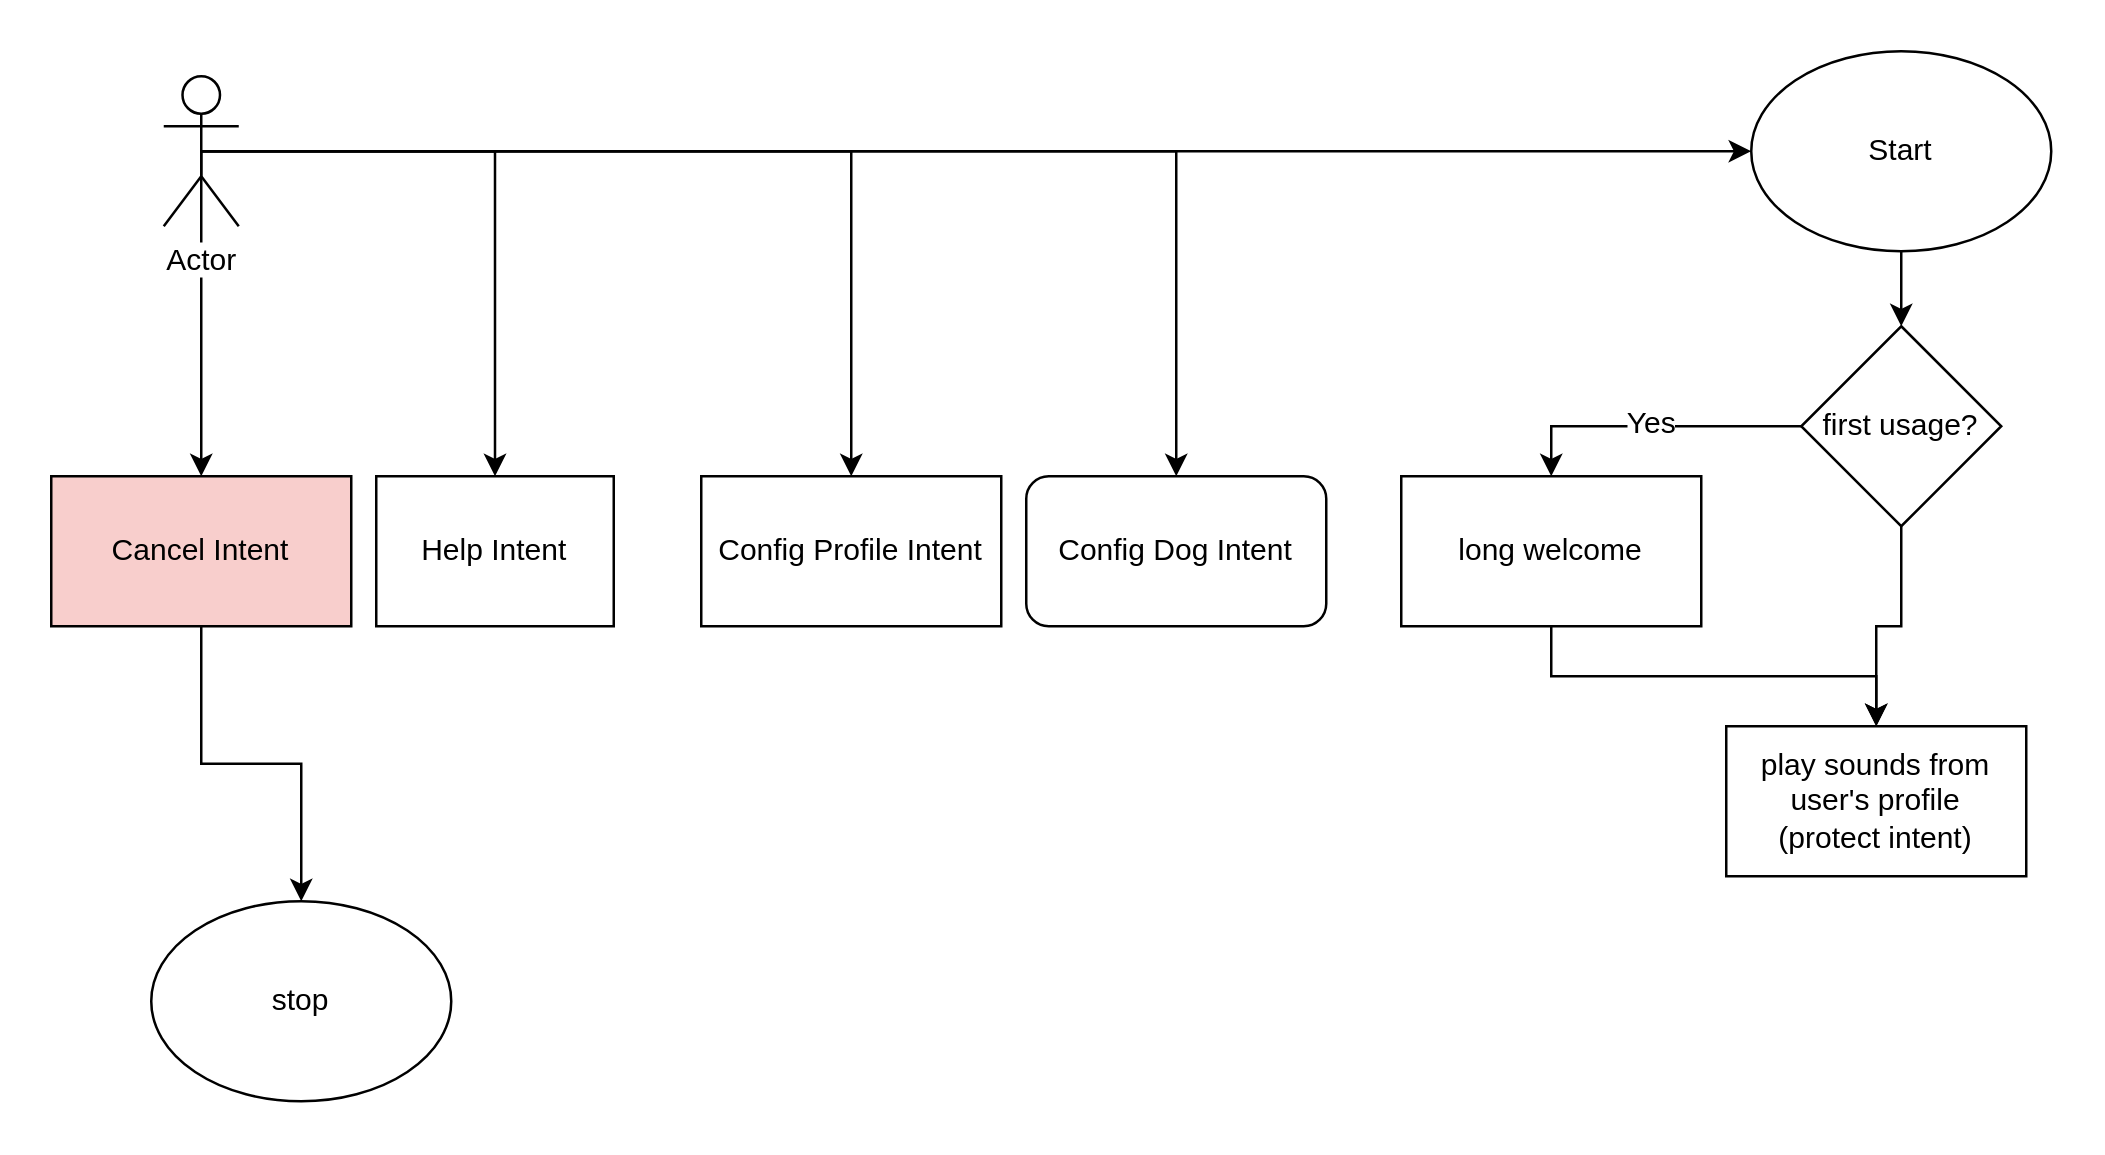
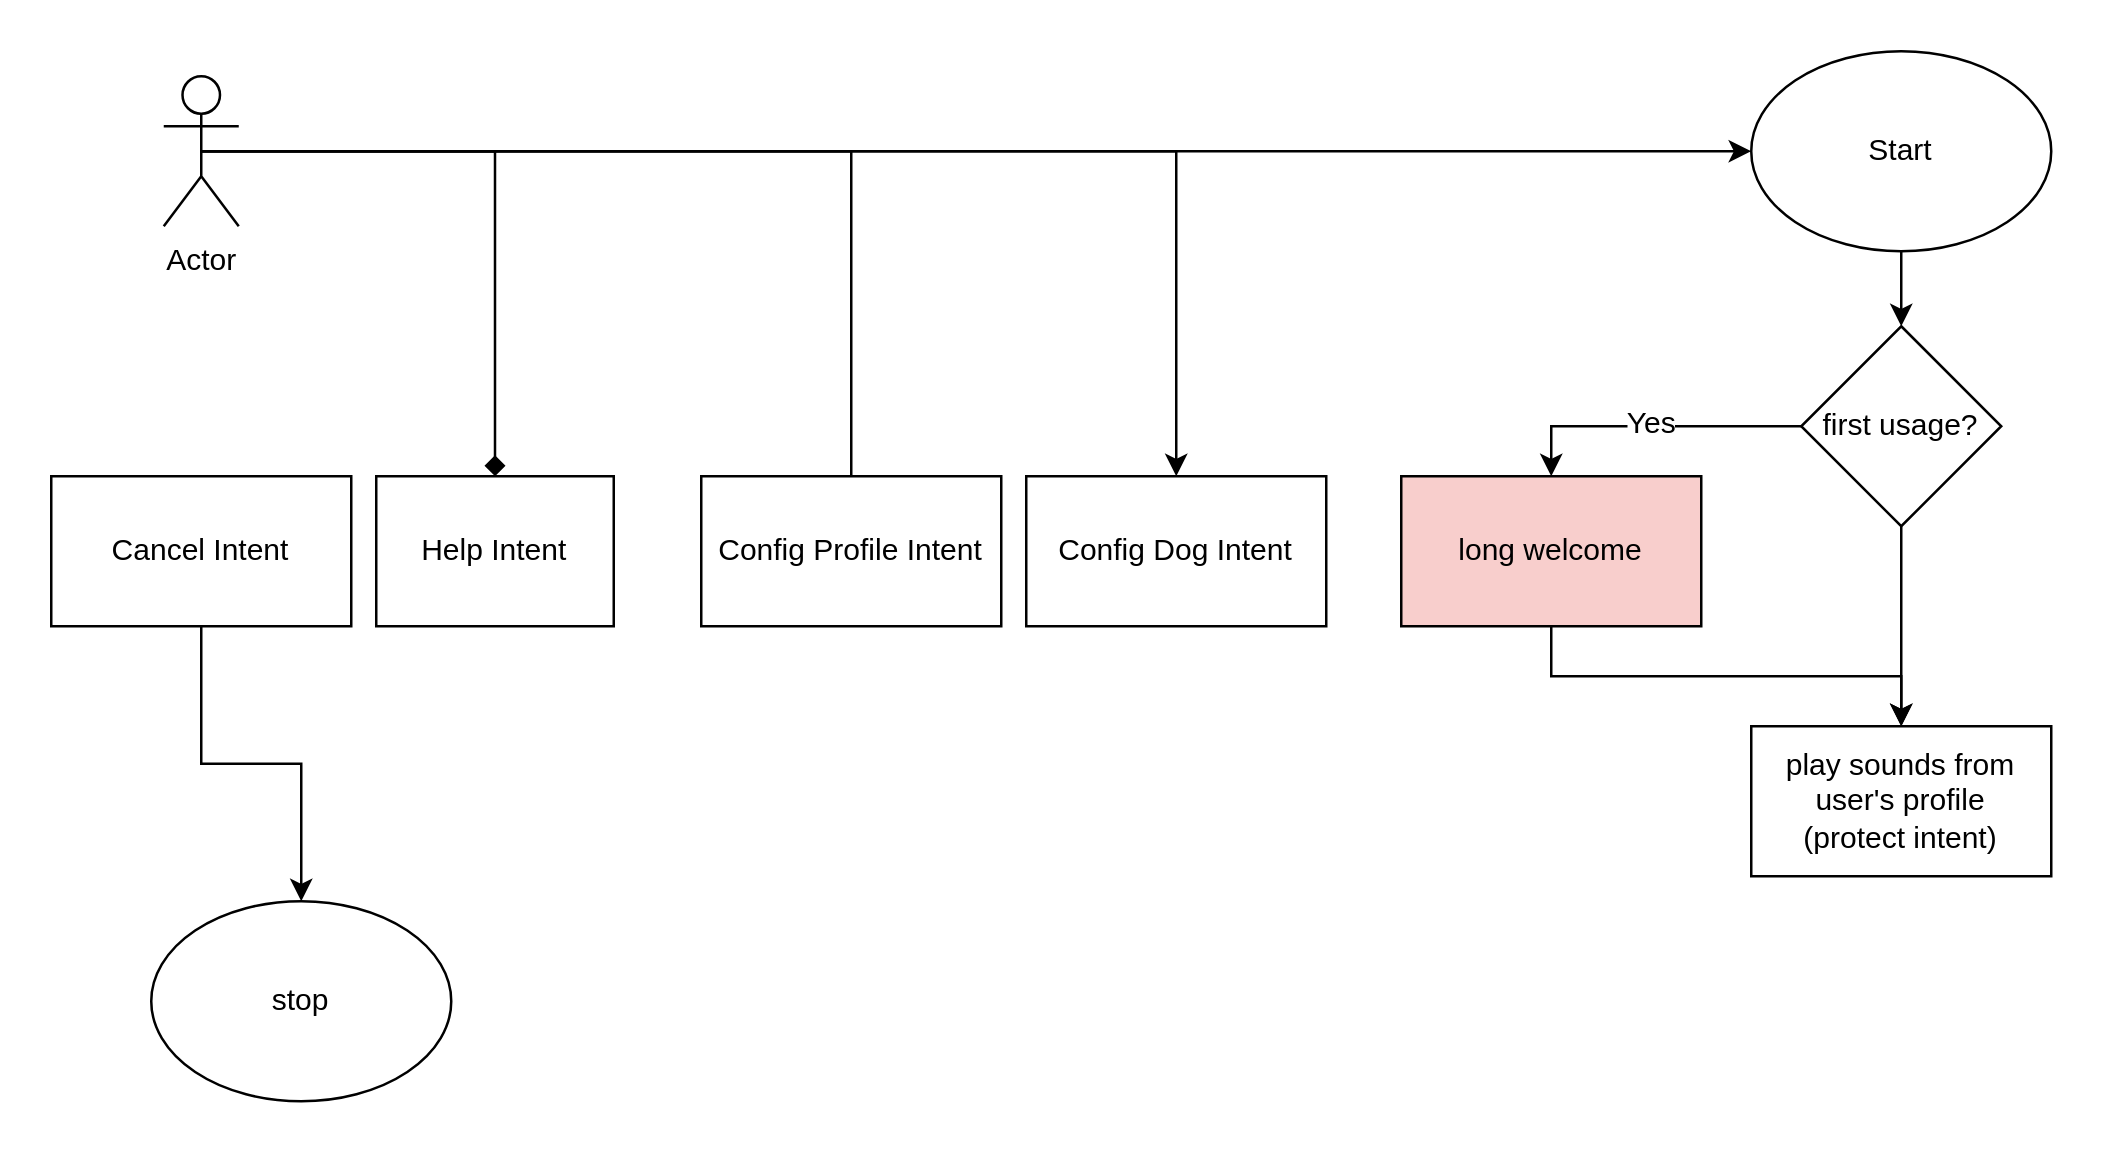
(201, 368) -> none
(495, 457) -> (495, 456)
(851, 458) -> (851, 465)
(201, 551) -> (201, 551)
(1176, 551) -> (1176, 551)
(1551, 551) -> (1551, 551)
(1876, 801) -> (1901, 801)
